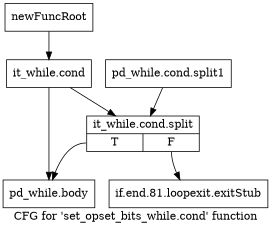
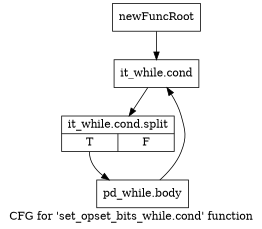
(168, 74) -> none
(49, 130) -> (185, 140)
(188, 194) -> none
